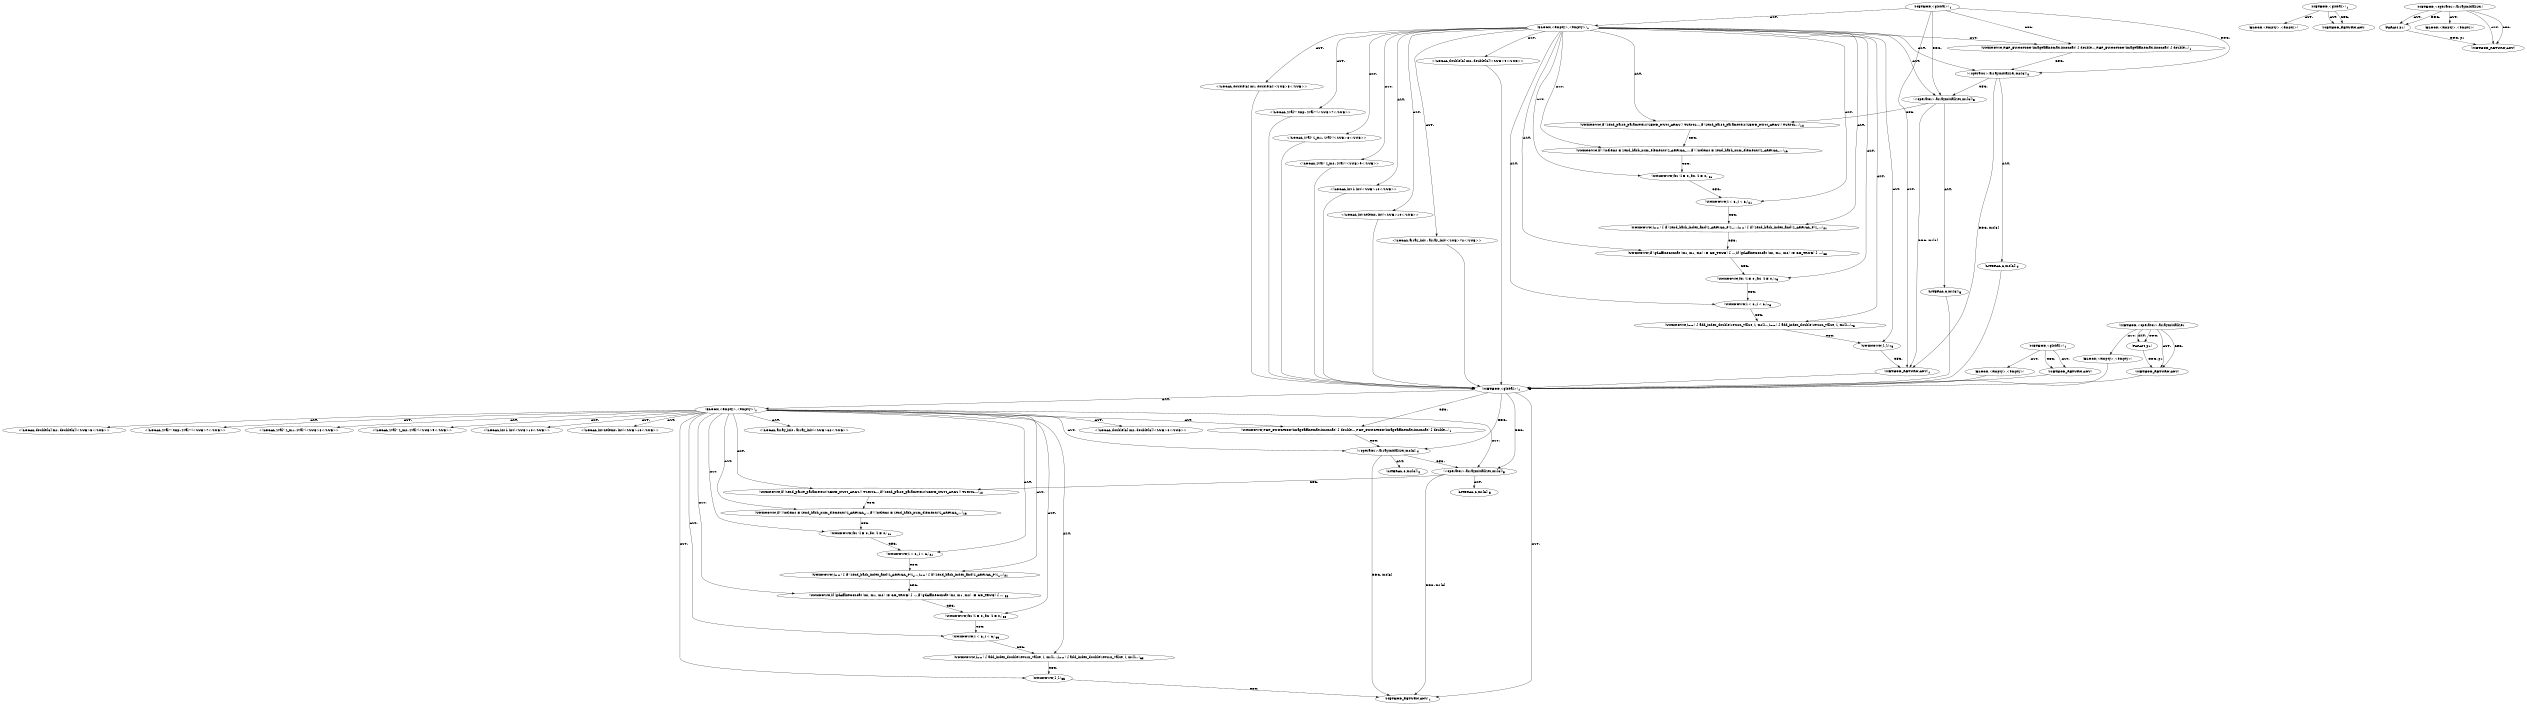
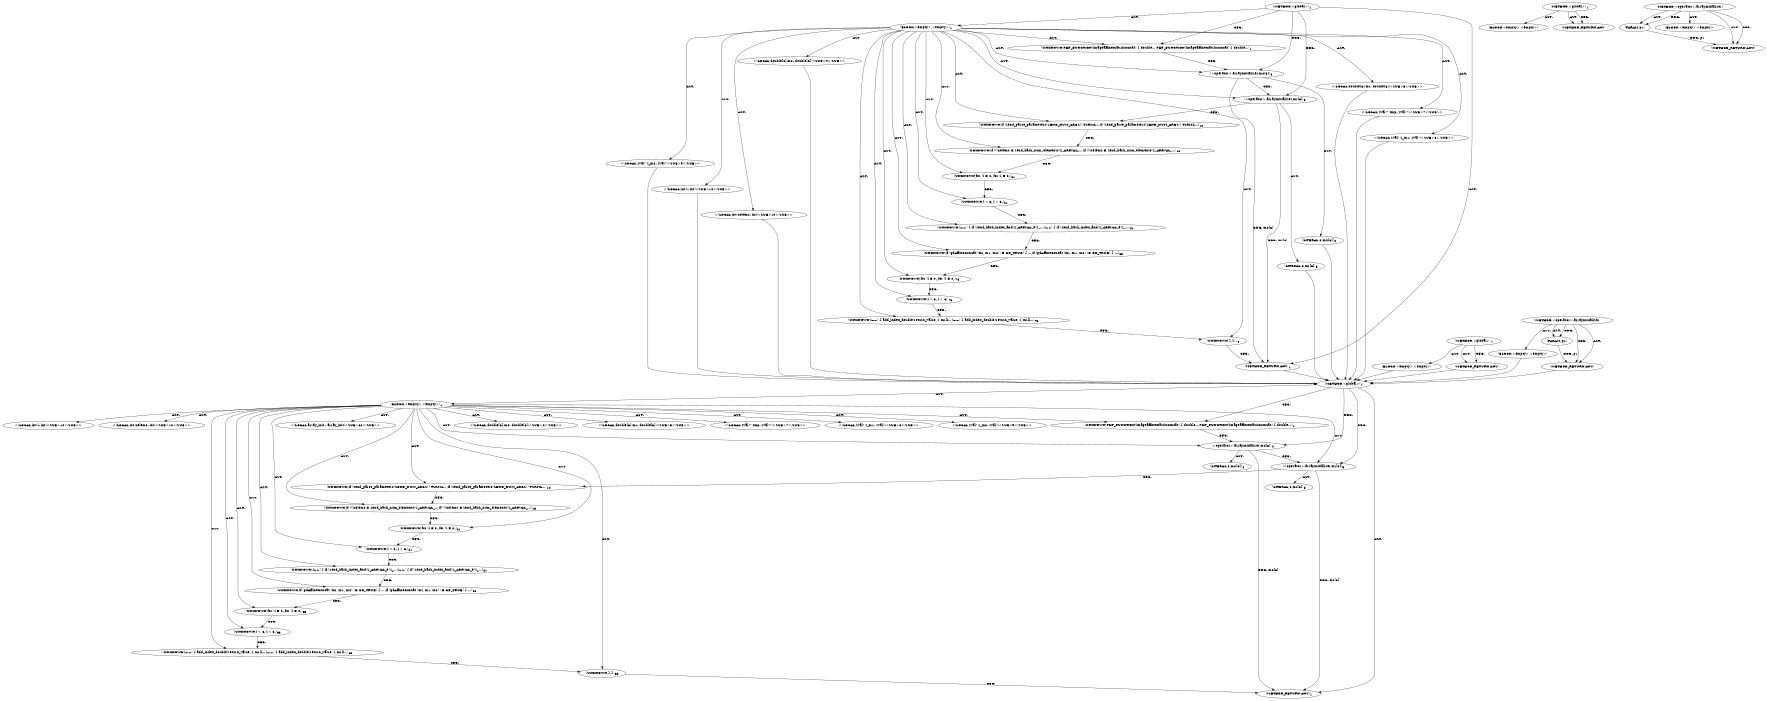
(1437, 241) -> none
